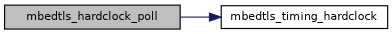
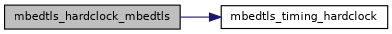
(92, 17) -> (92, 17)
